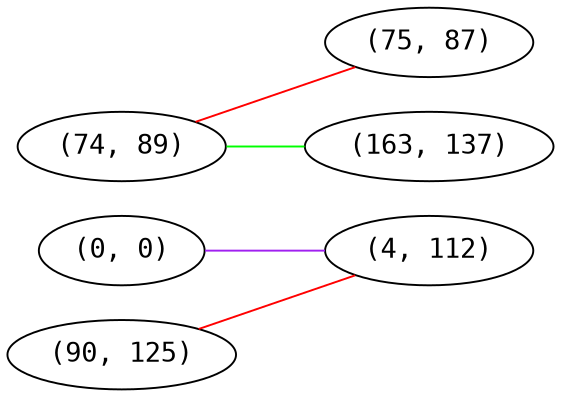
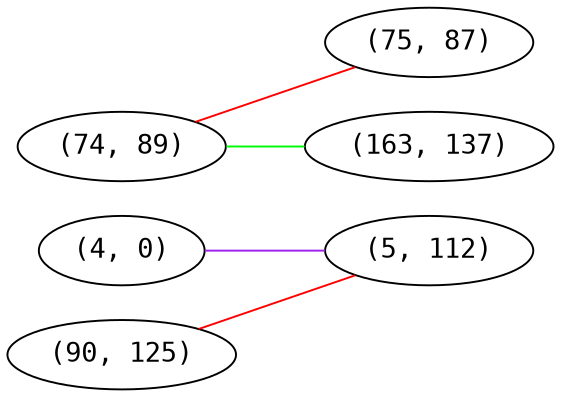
(122, 251) -> (122, 251)
(429, 251) -> (429, 251)
